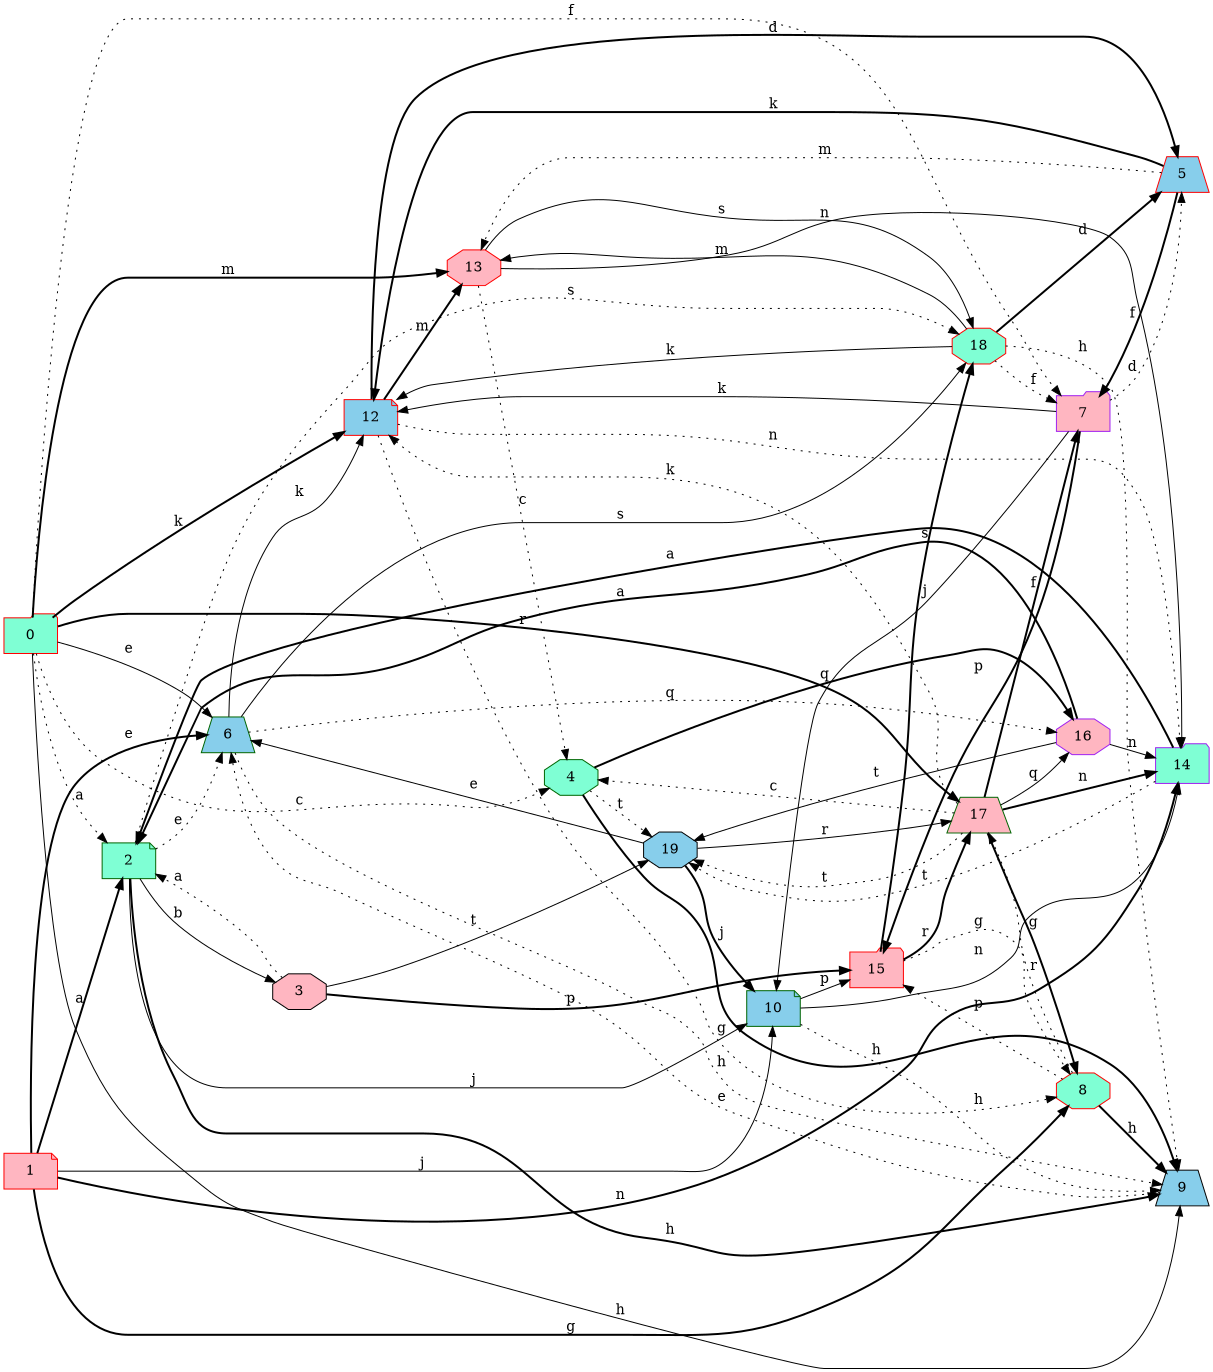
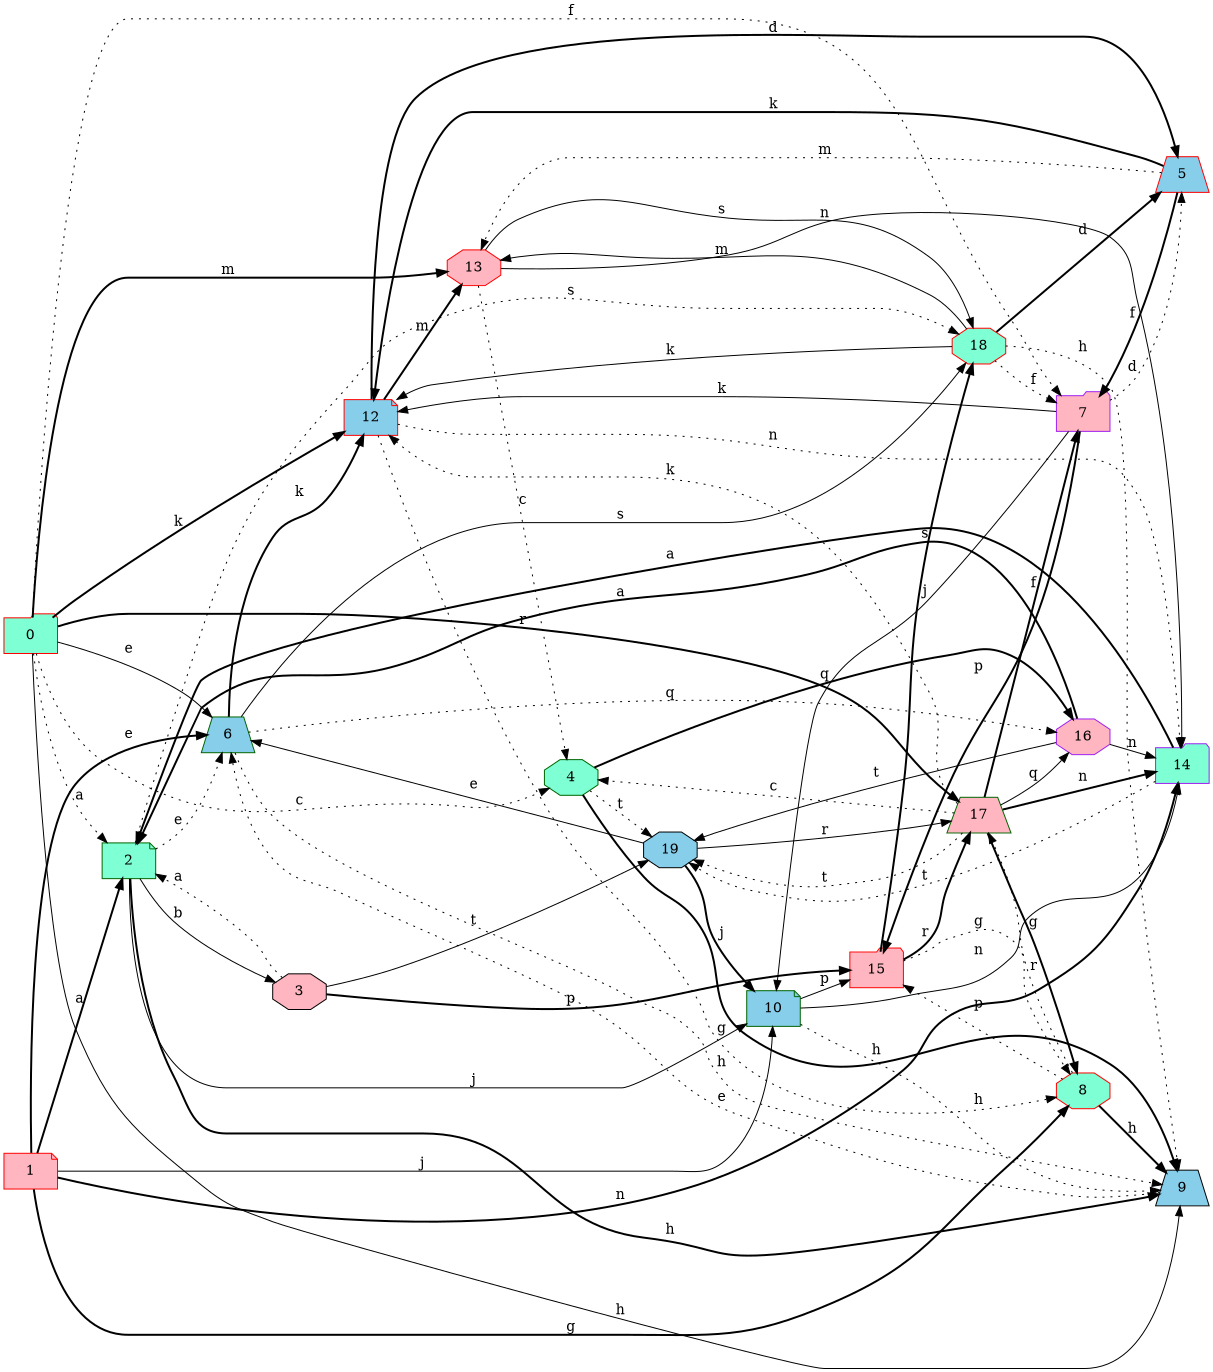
(259, 562) -> (259, 562)
